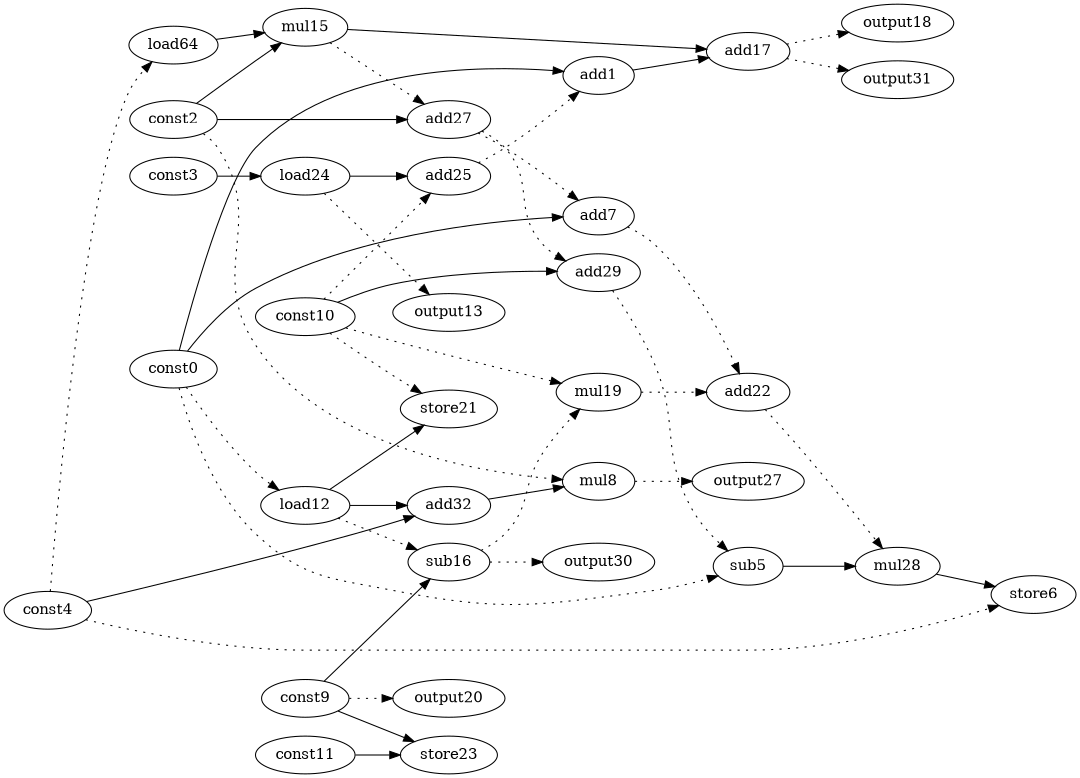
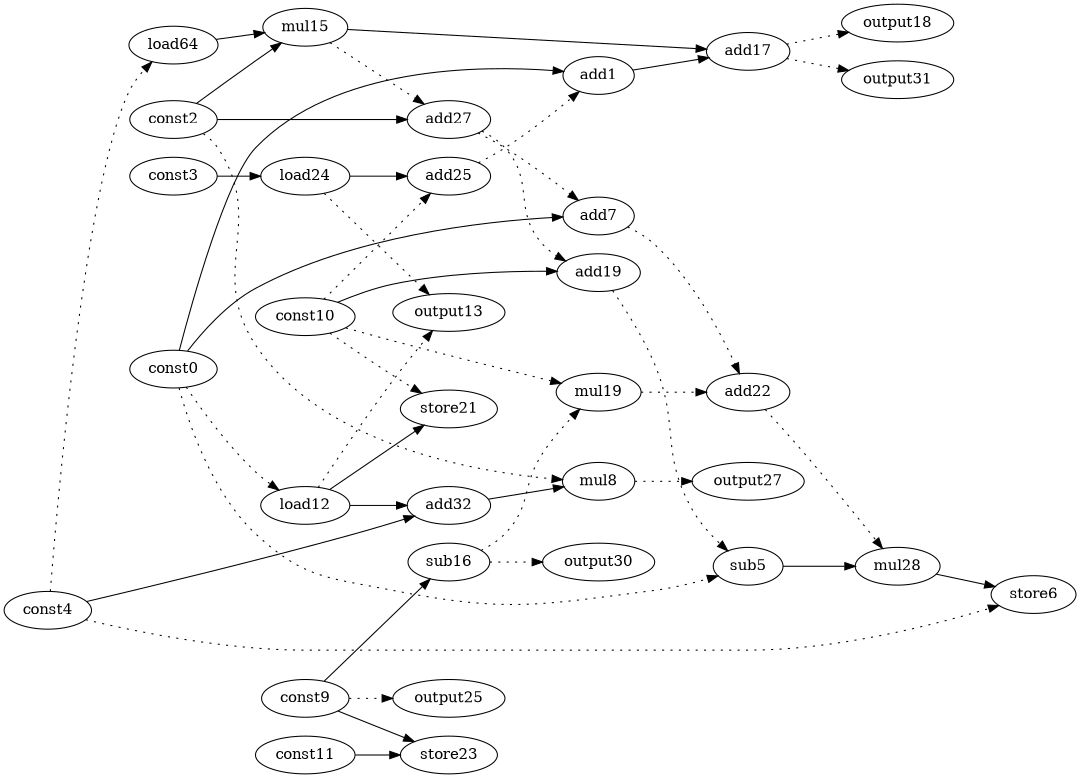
(599, 273) -> (599, 273)
(378, 534) -> (370, 412)
(449, 698) -> (449, 698)
